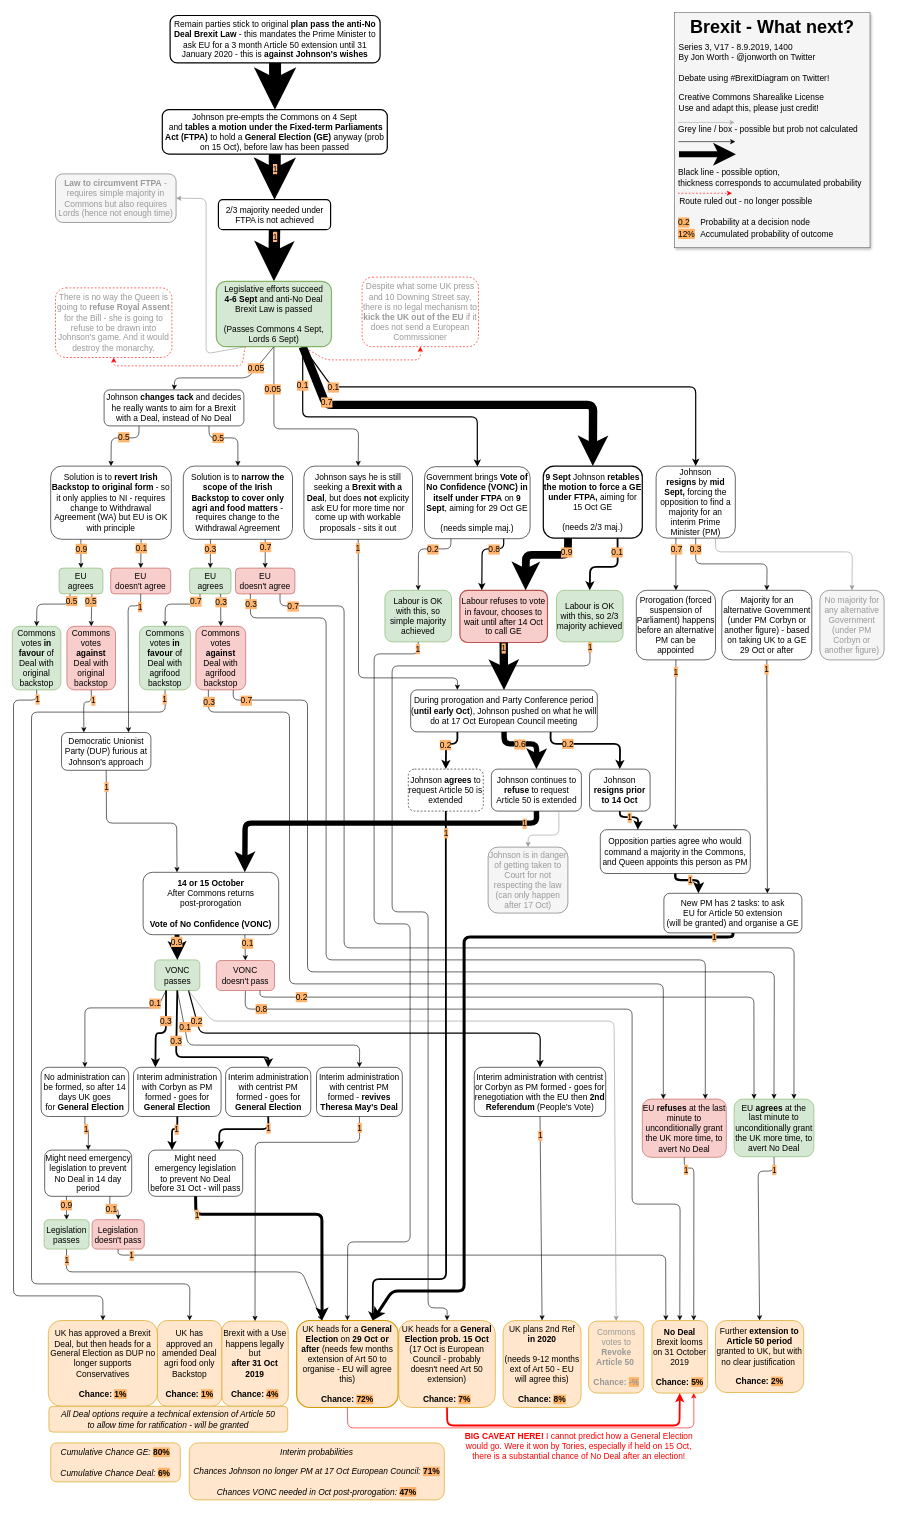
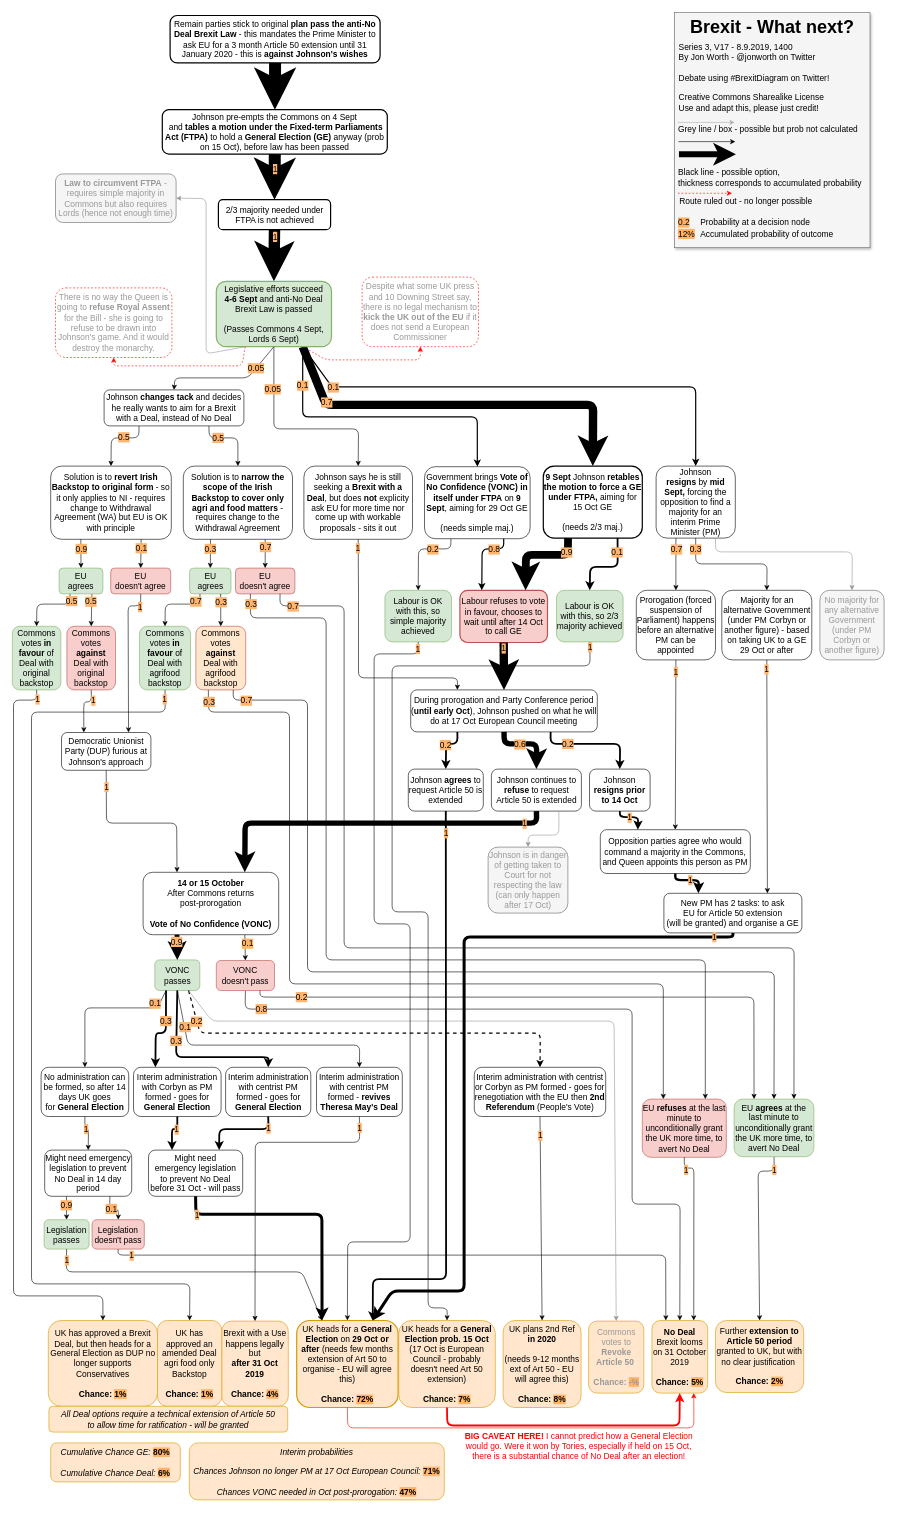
(221, 658) -> (221, 658)
(446, 790) -> (446, 790)
(381, 1033) -> (381, 1033)
